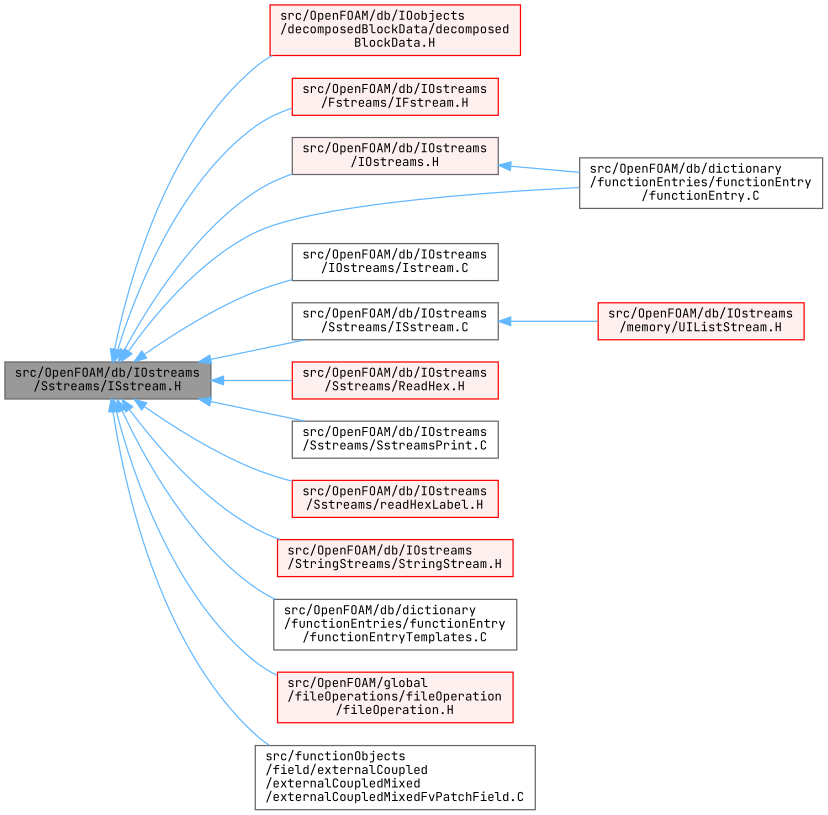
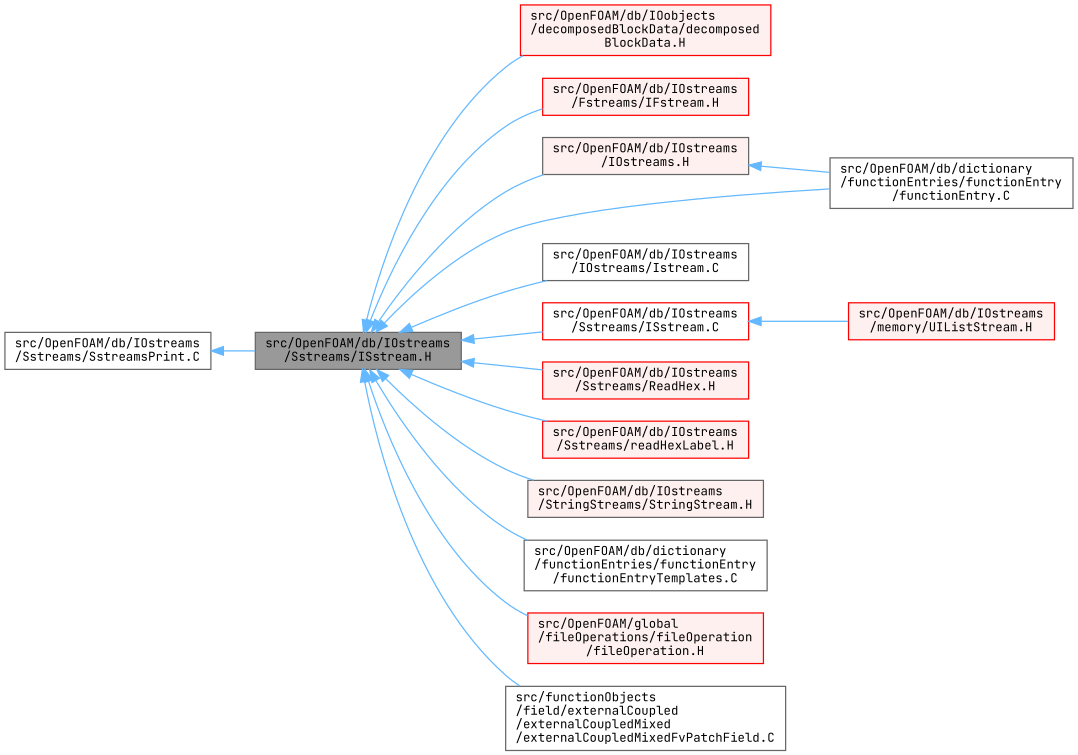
(395, 321) -> (646, 321)
(258, 411) -> (239, 351)
(395, 558) -> (646, 499)
